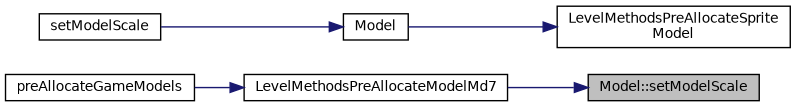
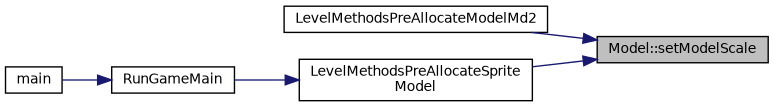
(100, 27) -> (34, 80)
(376, 27) -> (173, 80)
none -> (558, 64)
(100, 88) -> none
(376, 88) -> (416, 19)
